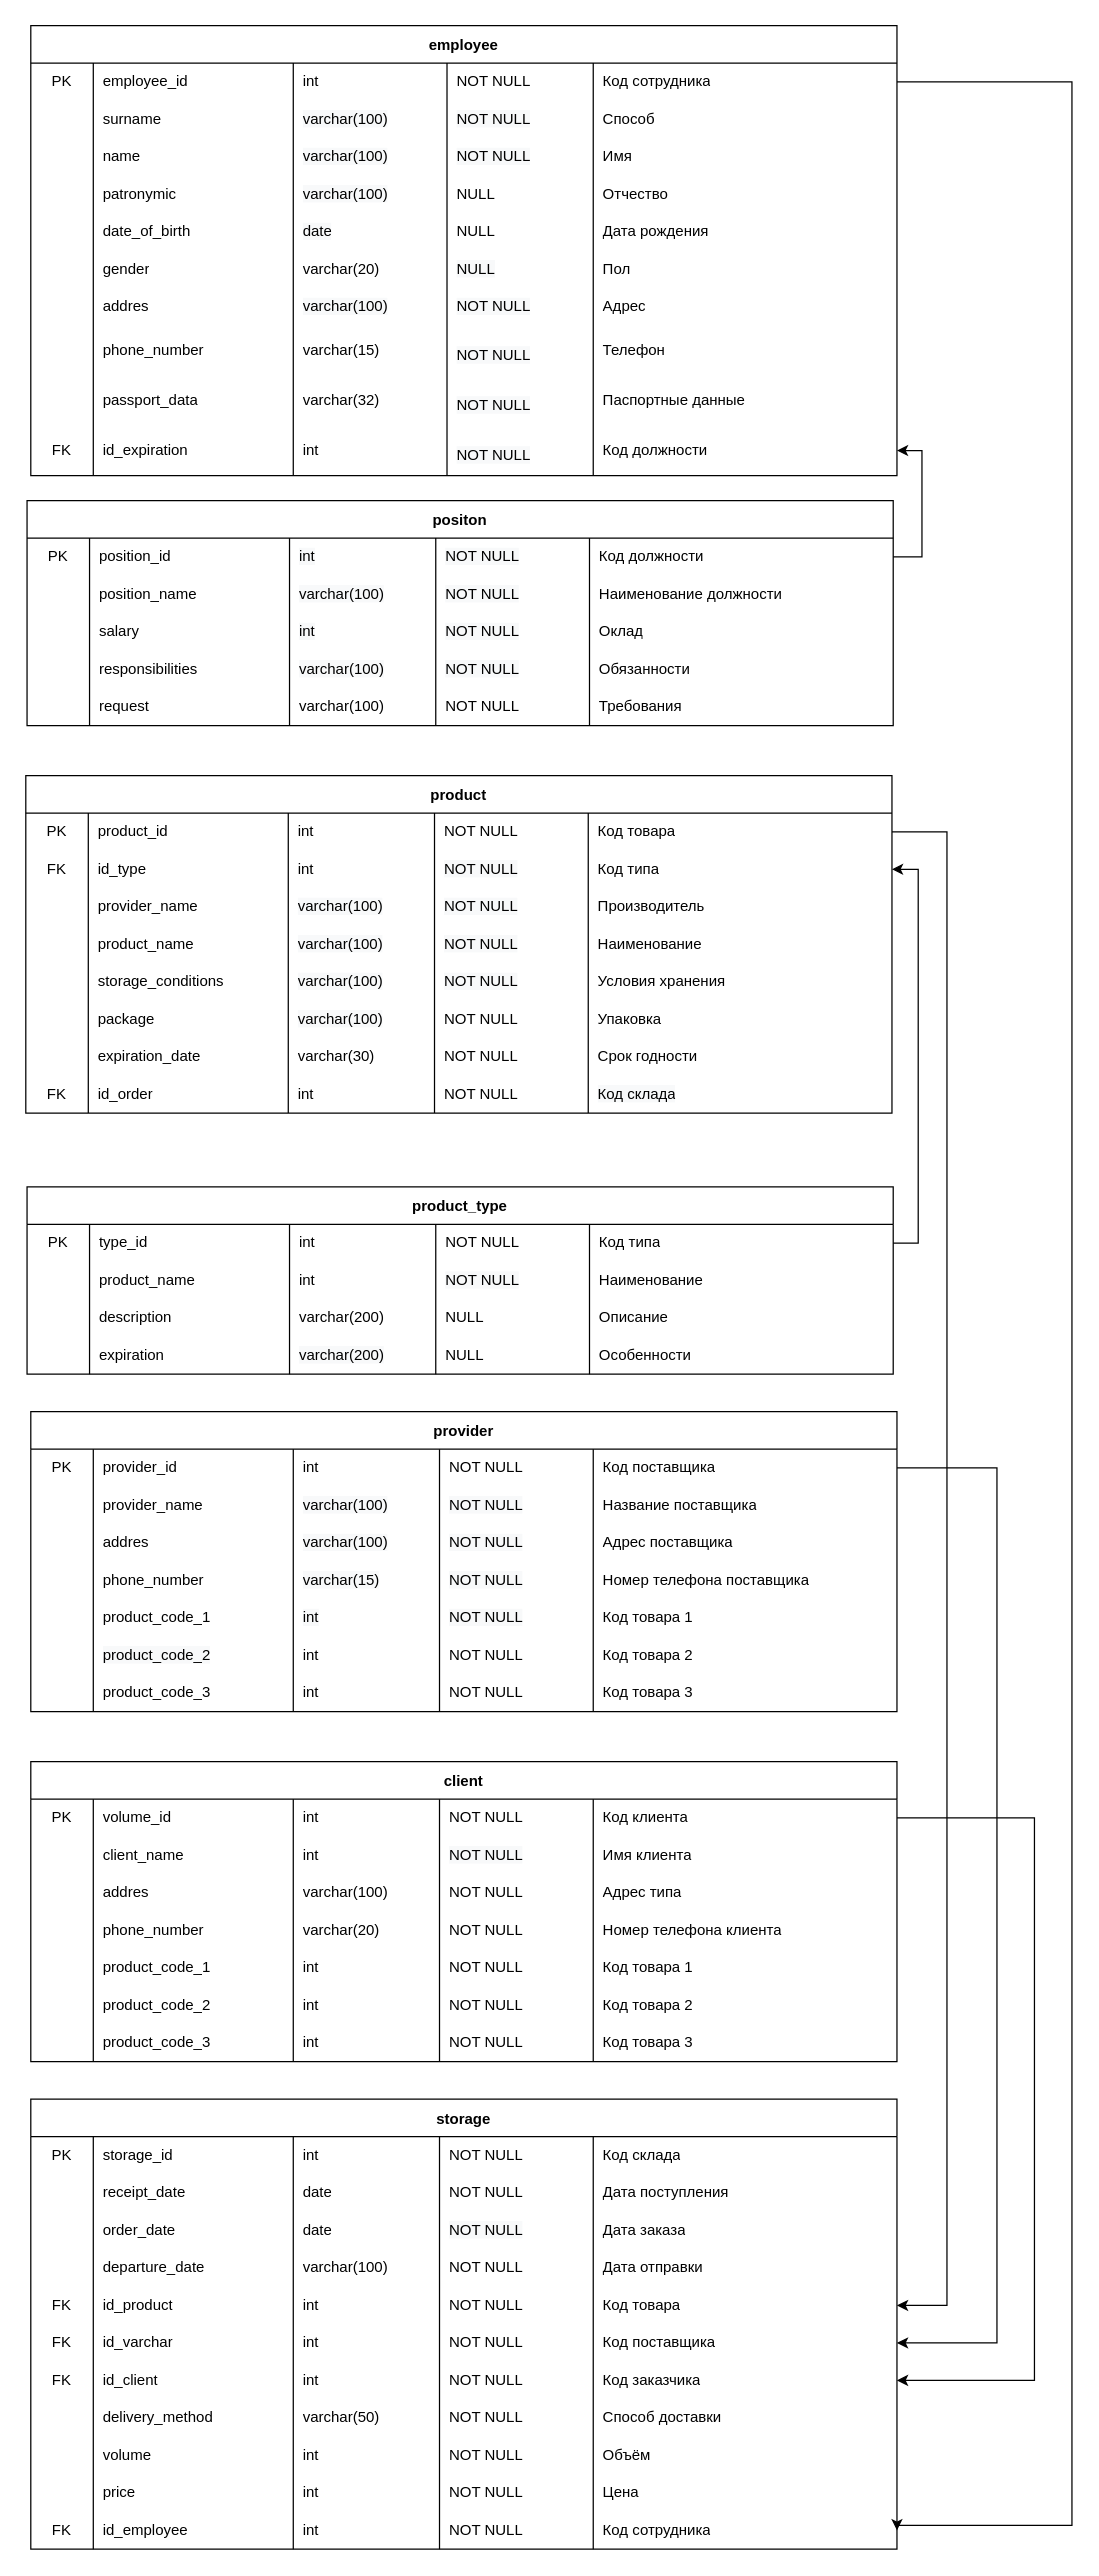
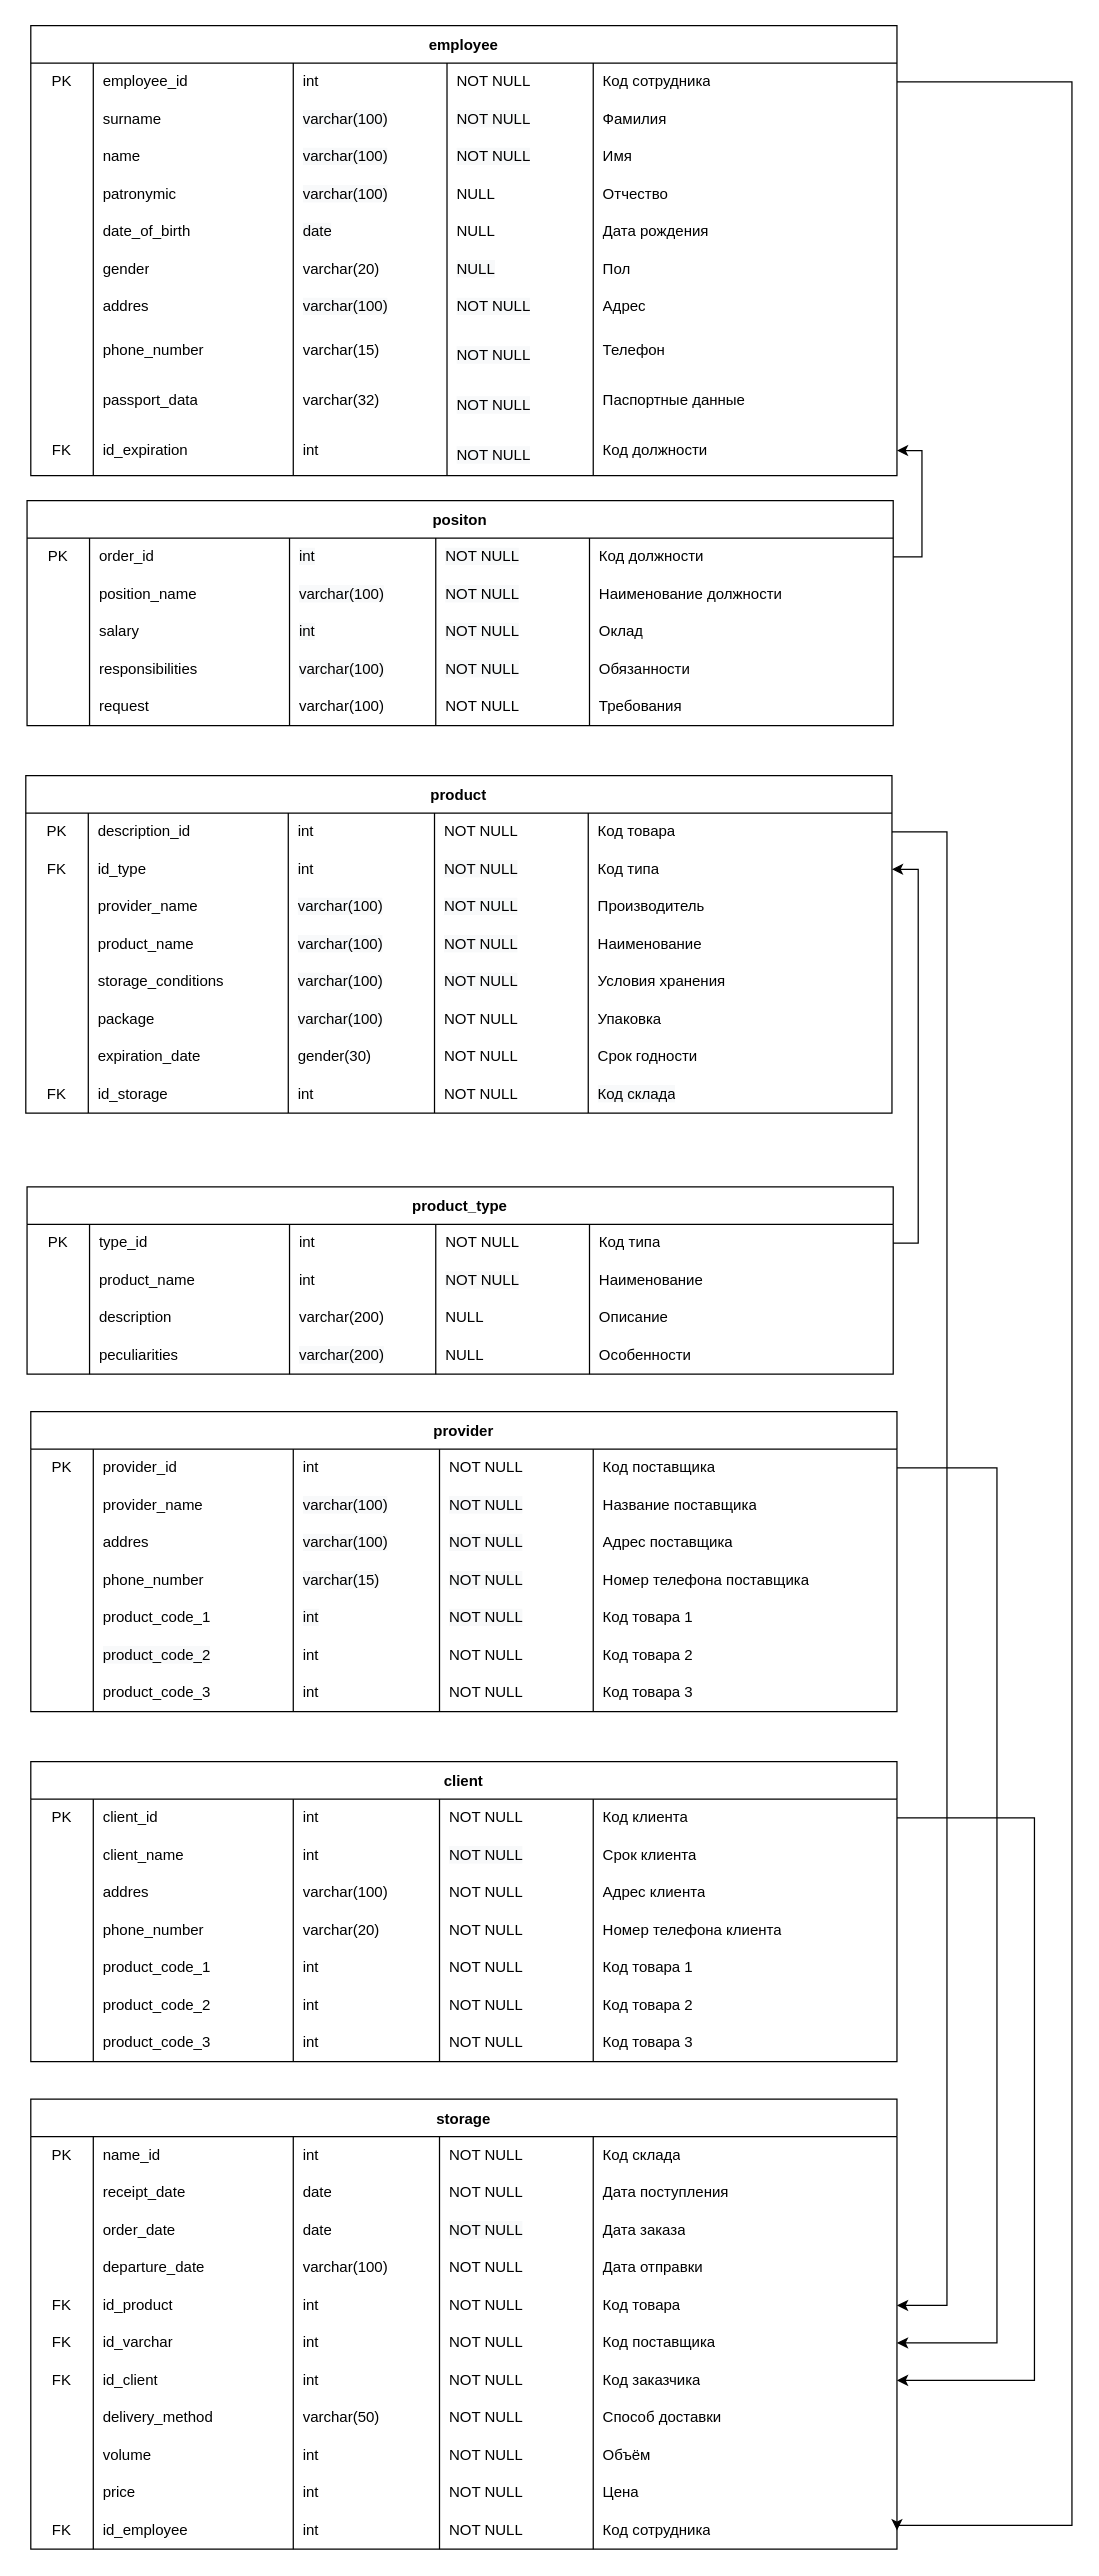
(628, 119) -> (633, 119)
(140, 557) -> (131, 557)
(138, 832) -> (151, 832)
(344, 1057) -> (340, 1057)
(130, 1094) -> (138, 1094)
(137, 1356) -> (146, 1356)
(137, 1818) -> (135, 1818)
(647, 1856) -> (652, 1856)
(643, 1893) -> (656, 1893)
(143, 2156) -> (131, 2156)
